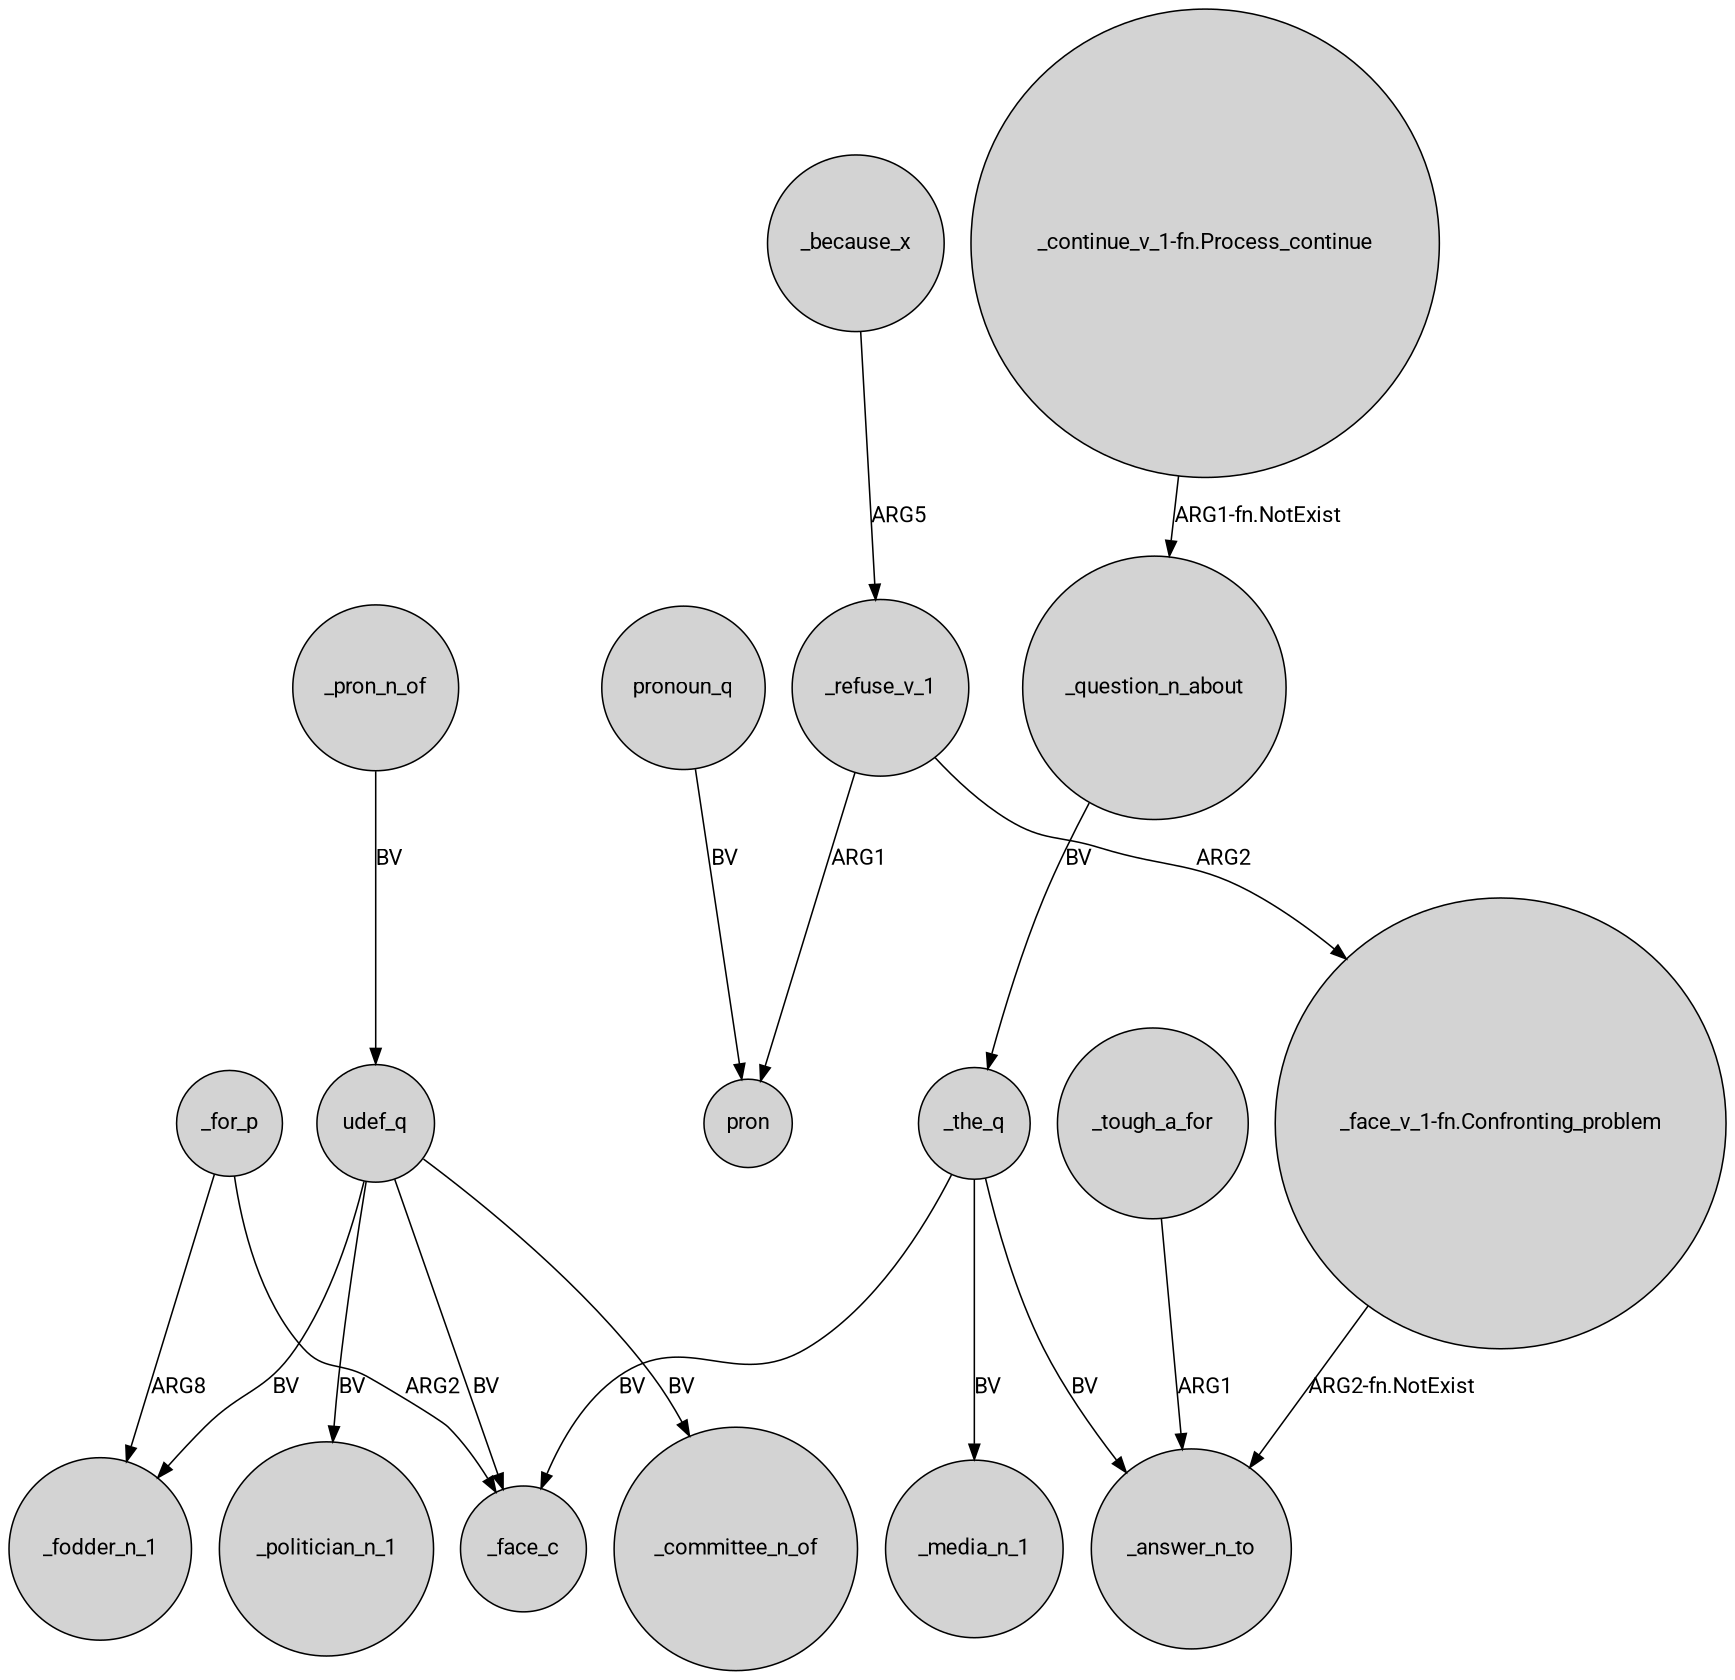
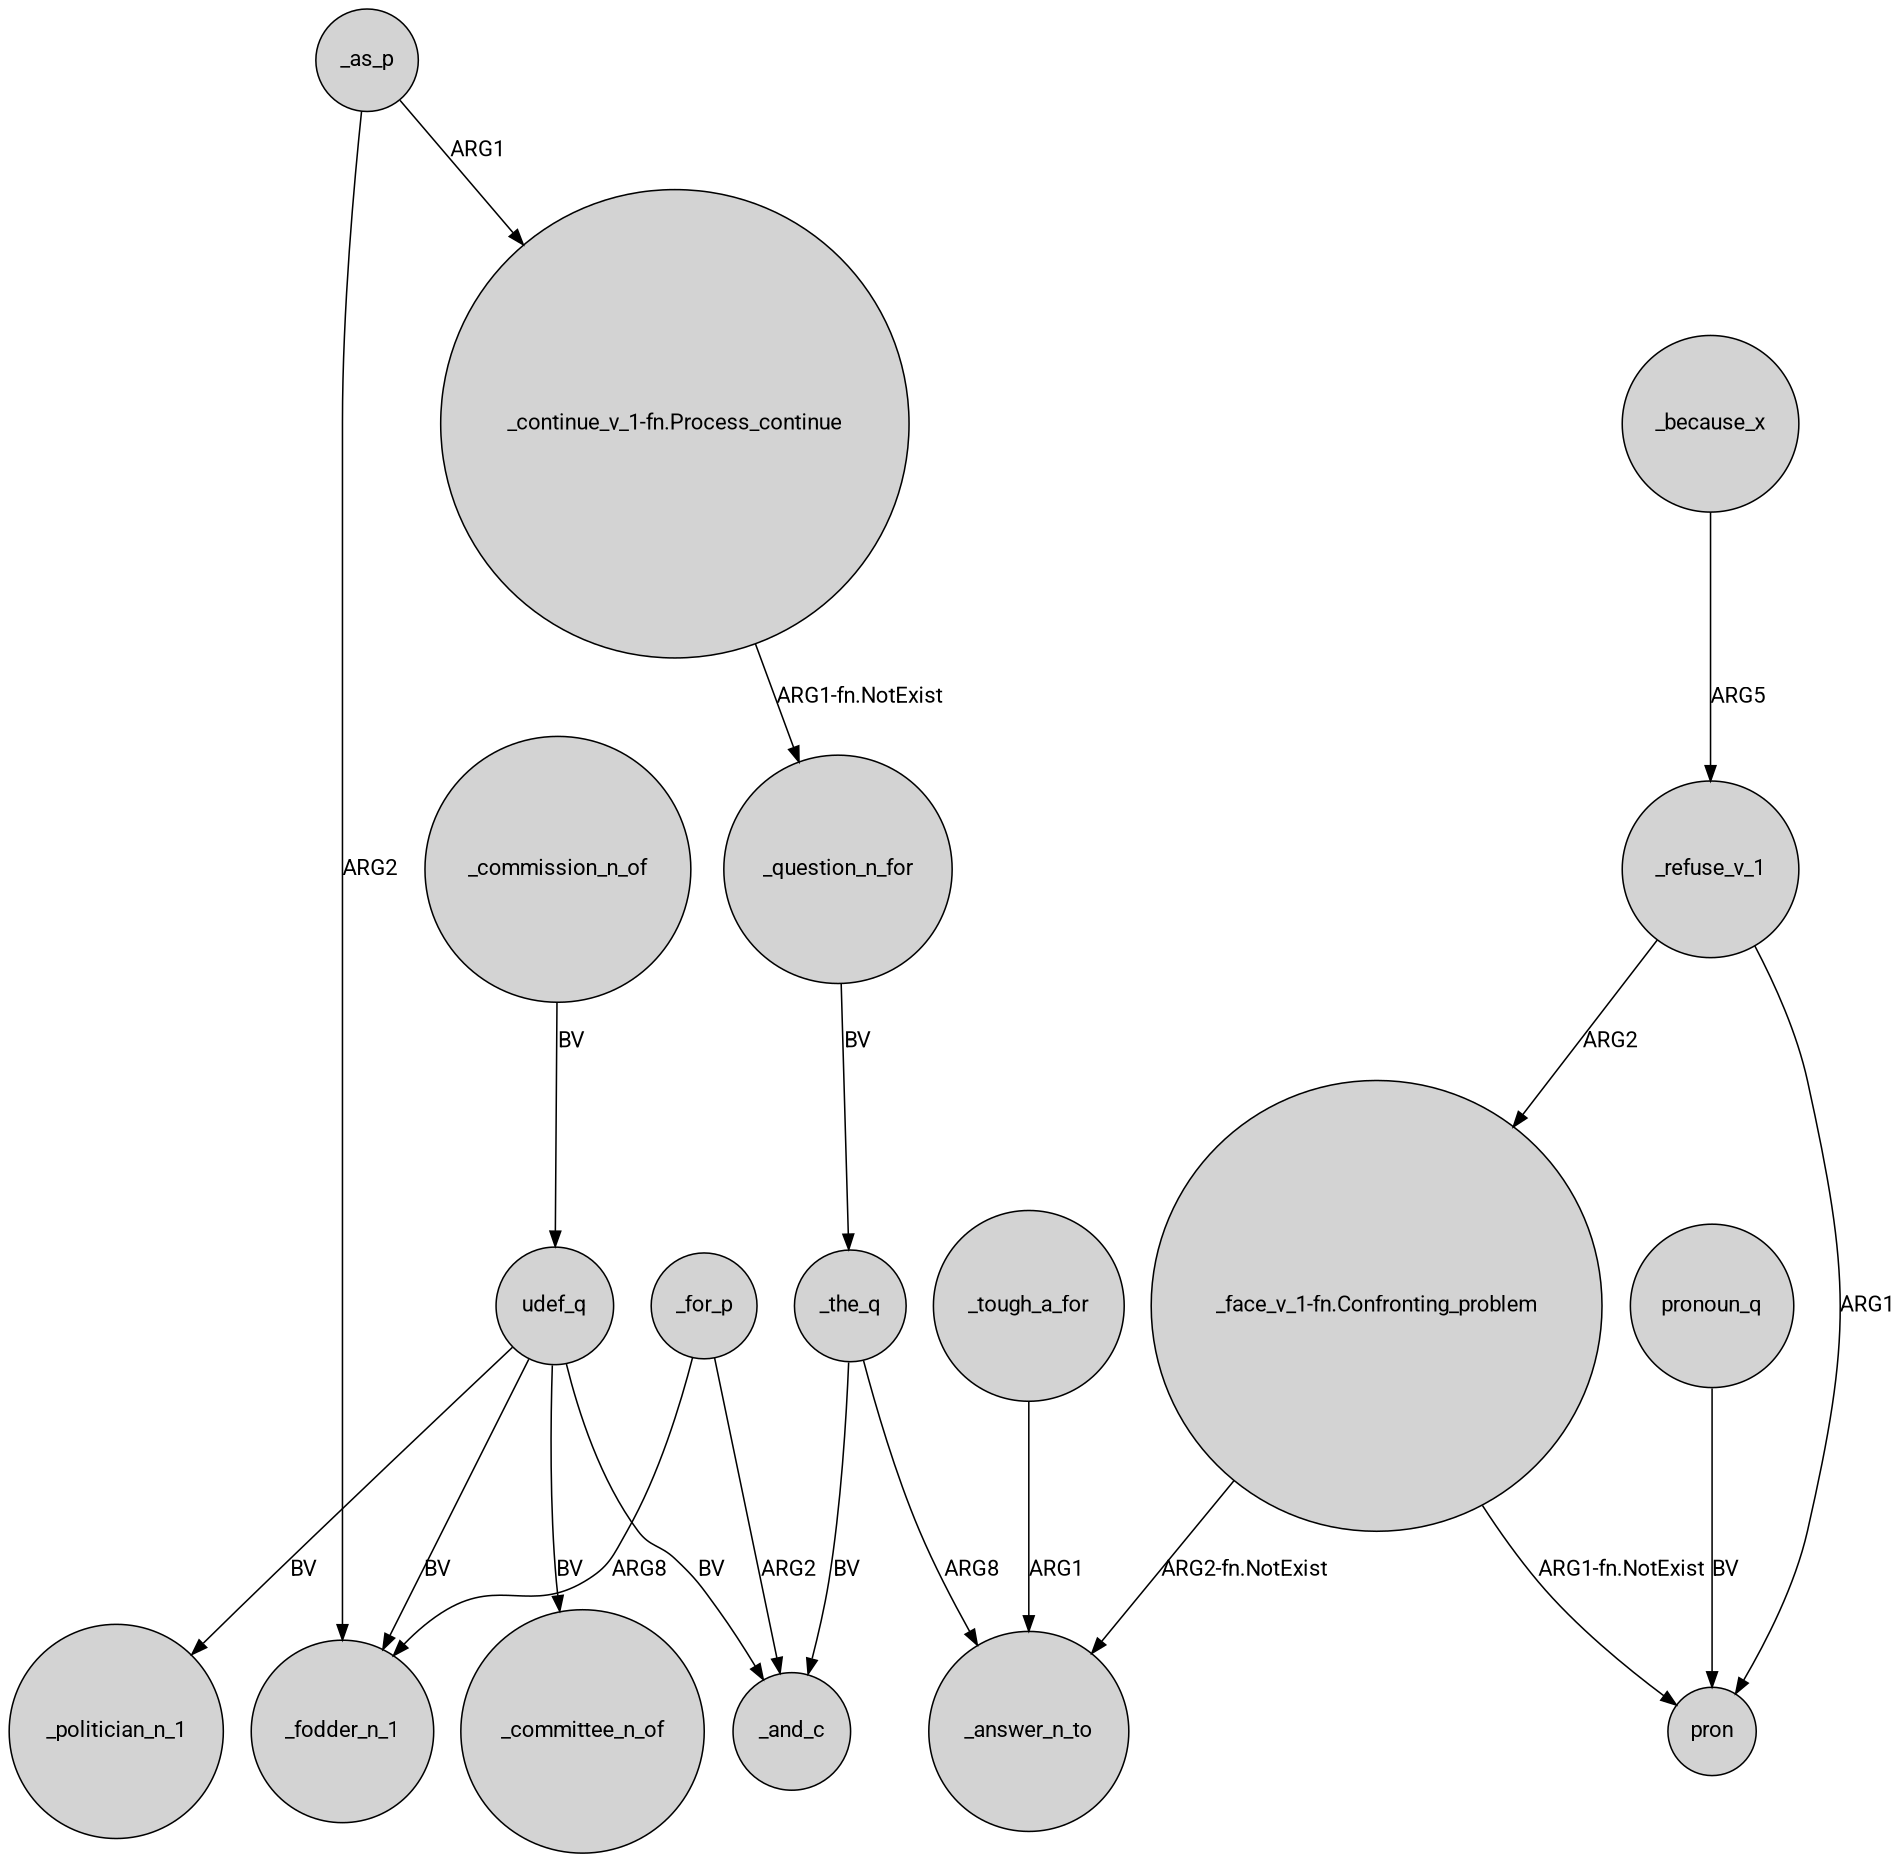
none -> (367, 60)
(376, 688) -> (558, 869)
(1154, 688) -> (838, 869)
(1085, 1388) -> (972, 1570)
(523, 1549) -> (792, 1731)
(974, 1549) -> none
none -> (1564, 1610)
